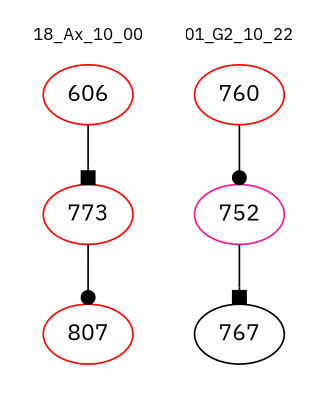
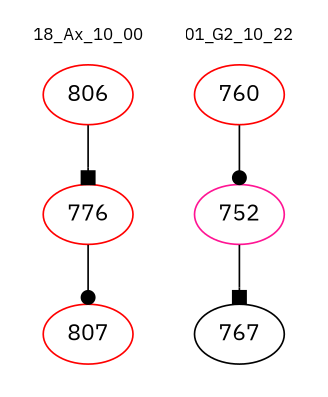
(88, 95) -> (88, 95)
(88, 214) -> (88, 214)
